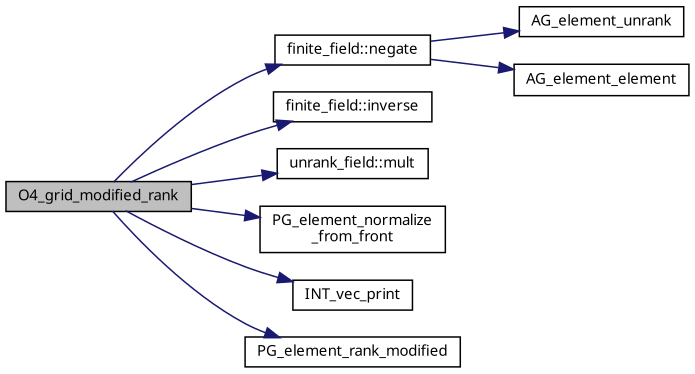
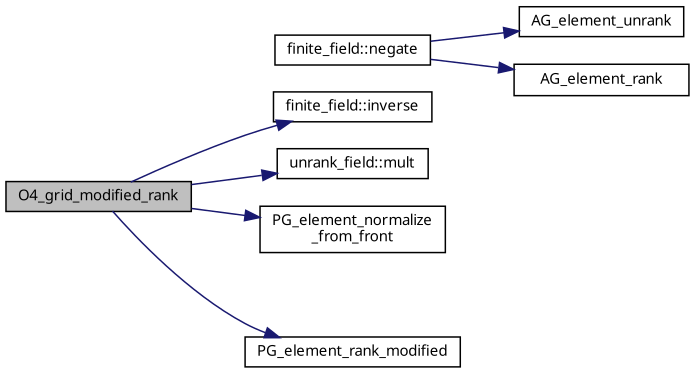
(602, 80) -> (602, 80)
(185, 118) -> none
(353, 295) -> none
